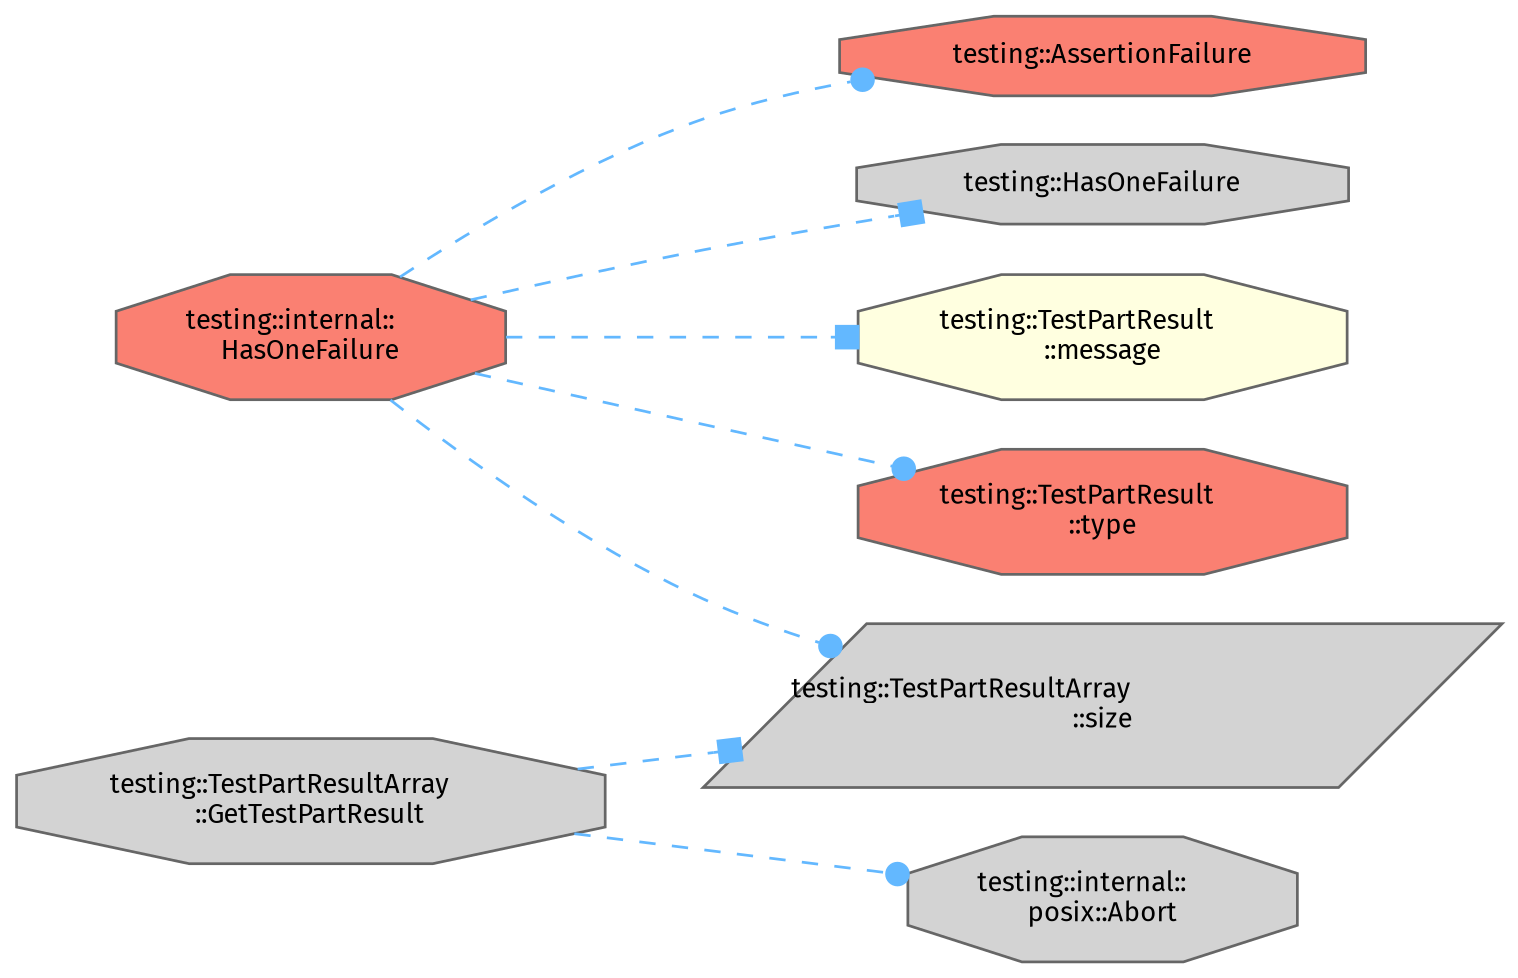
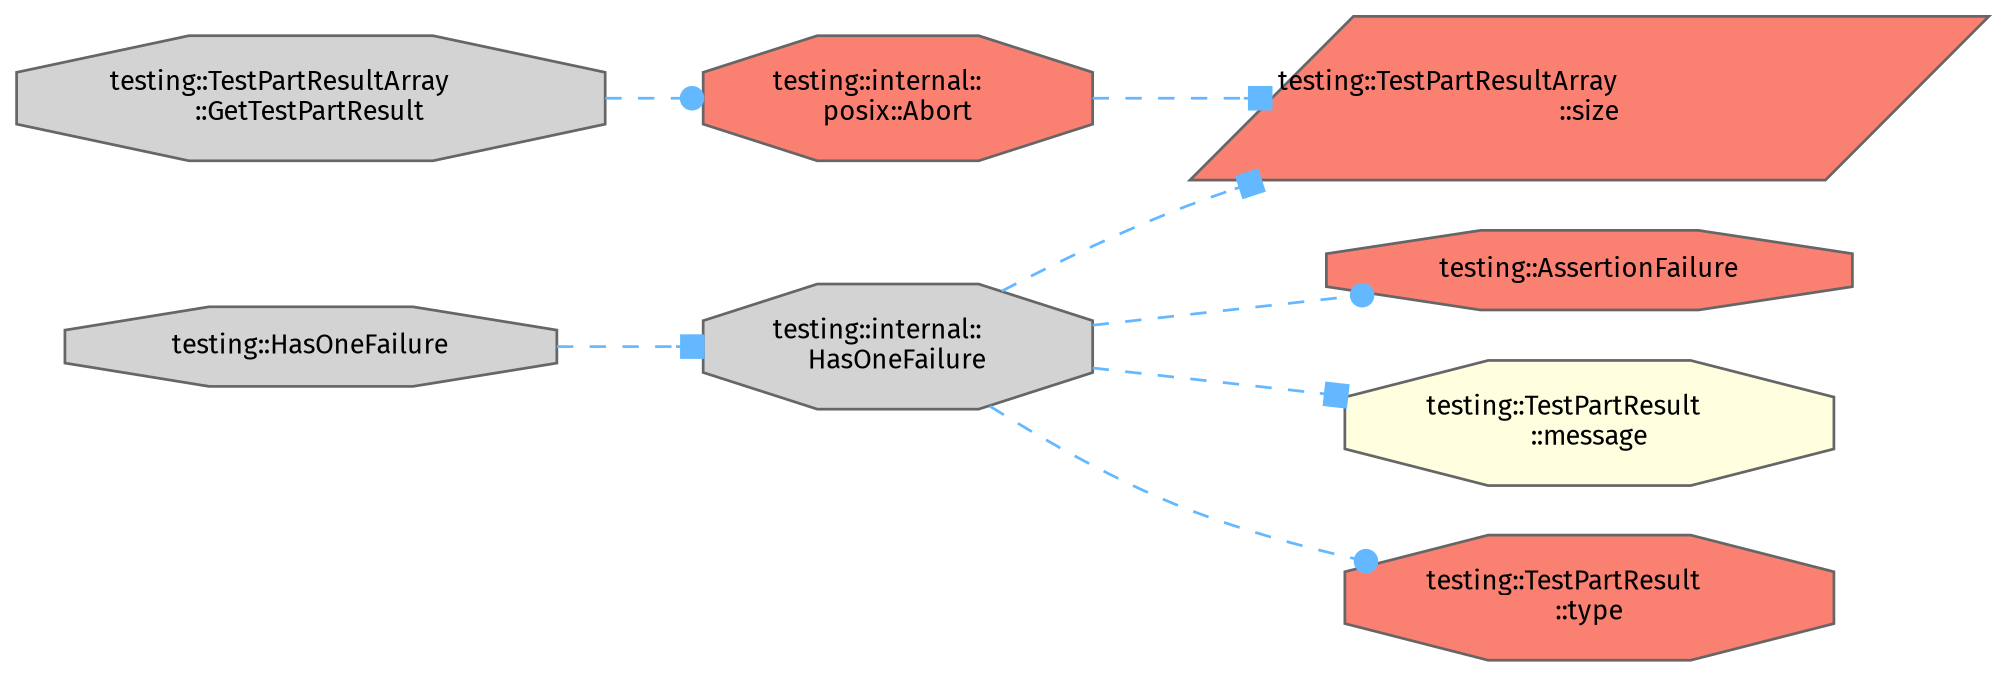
(682, 254) -> (616, 347)
(311, 337) -> (898, 347)
(594, 541) -> (1116, 236)
(1103, 706) -> (1589, 98)
(646, 761) -> (1168, 98)
(1103, 899) -> (898, 98)
